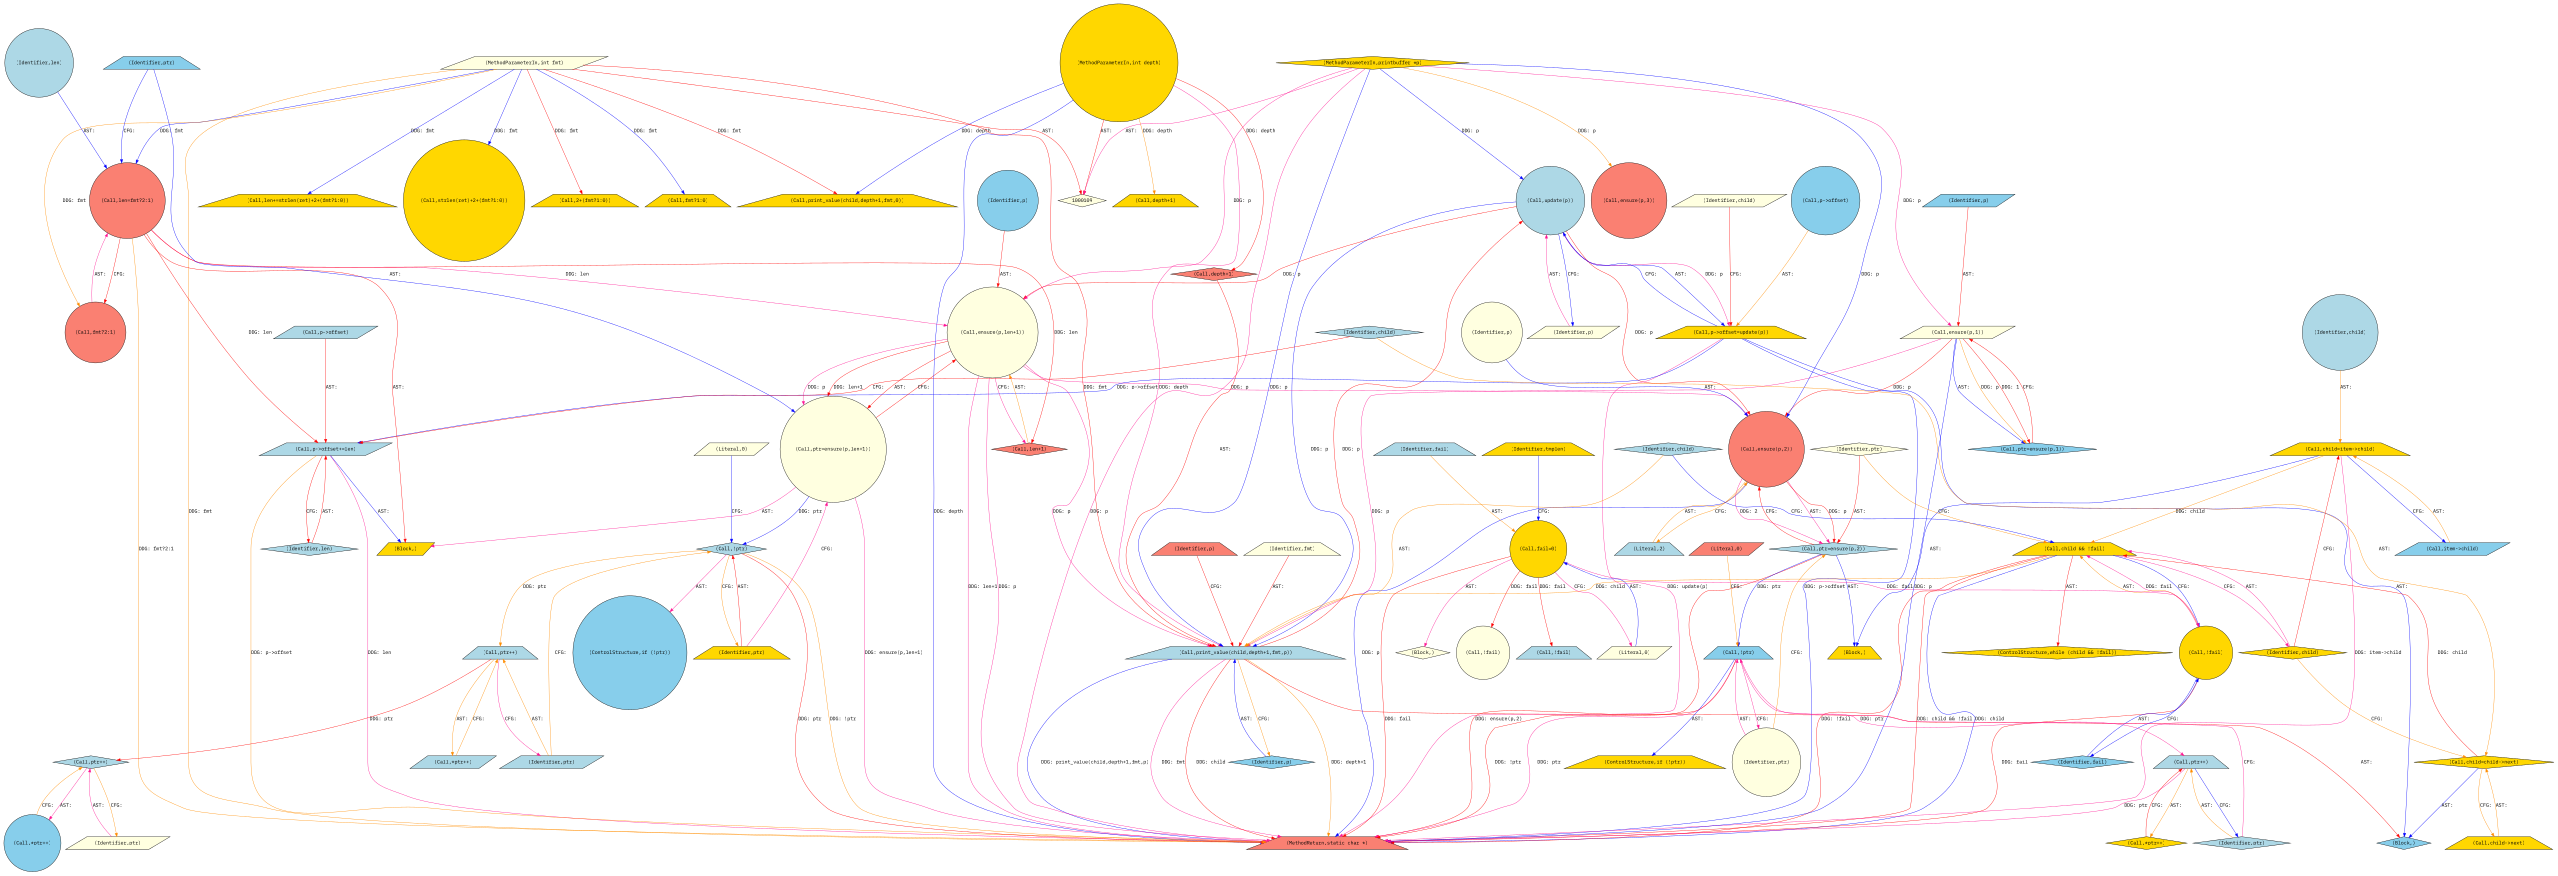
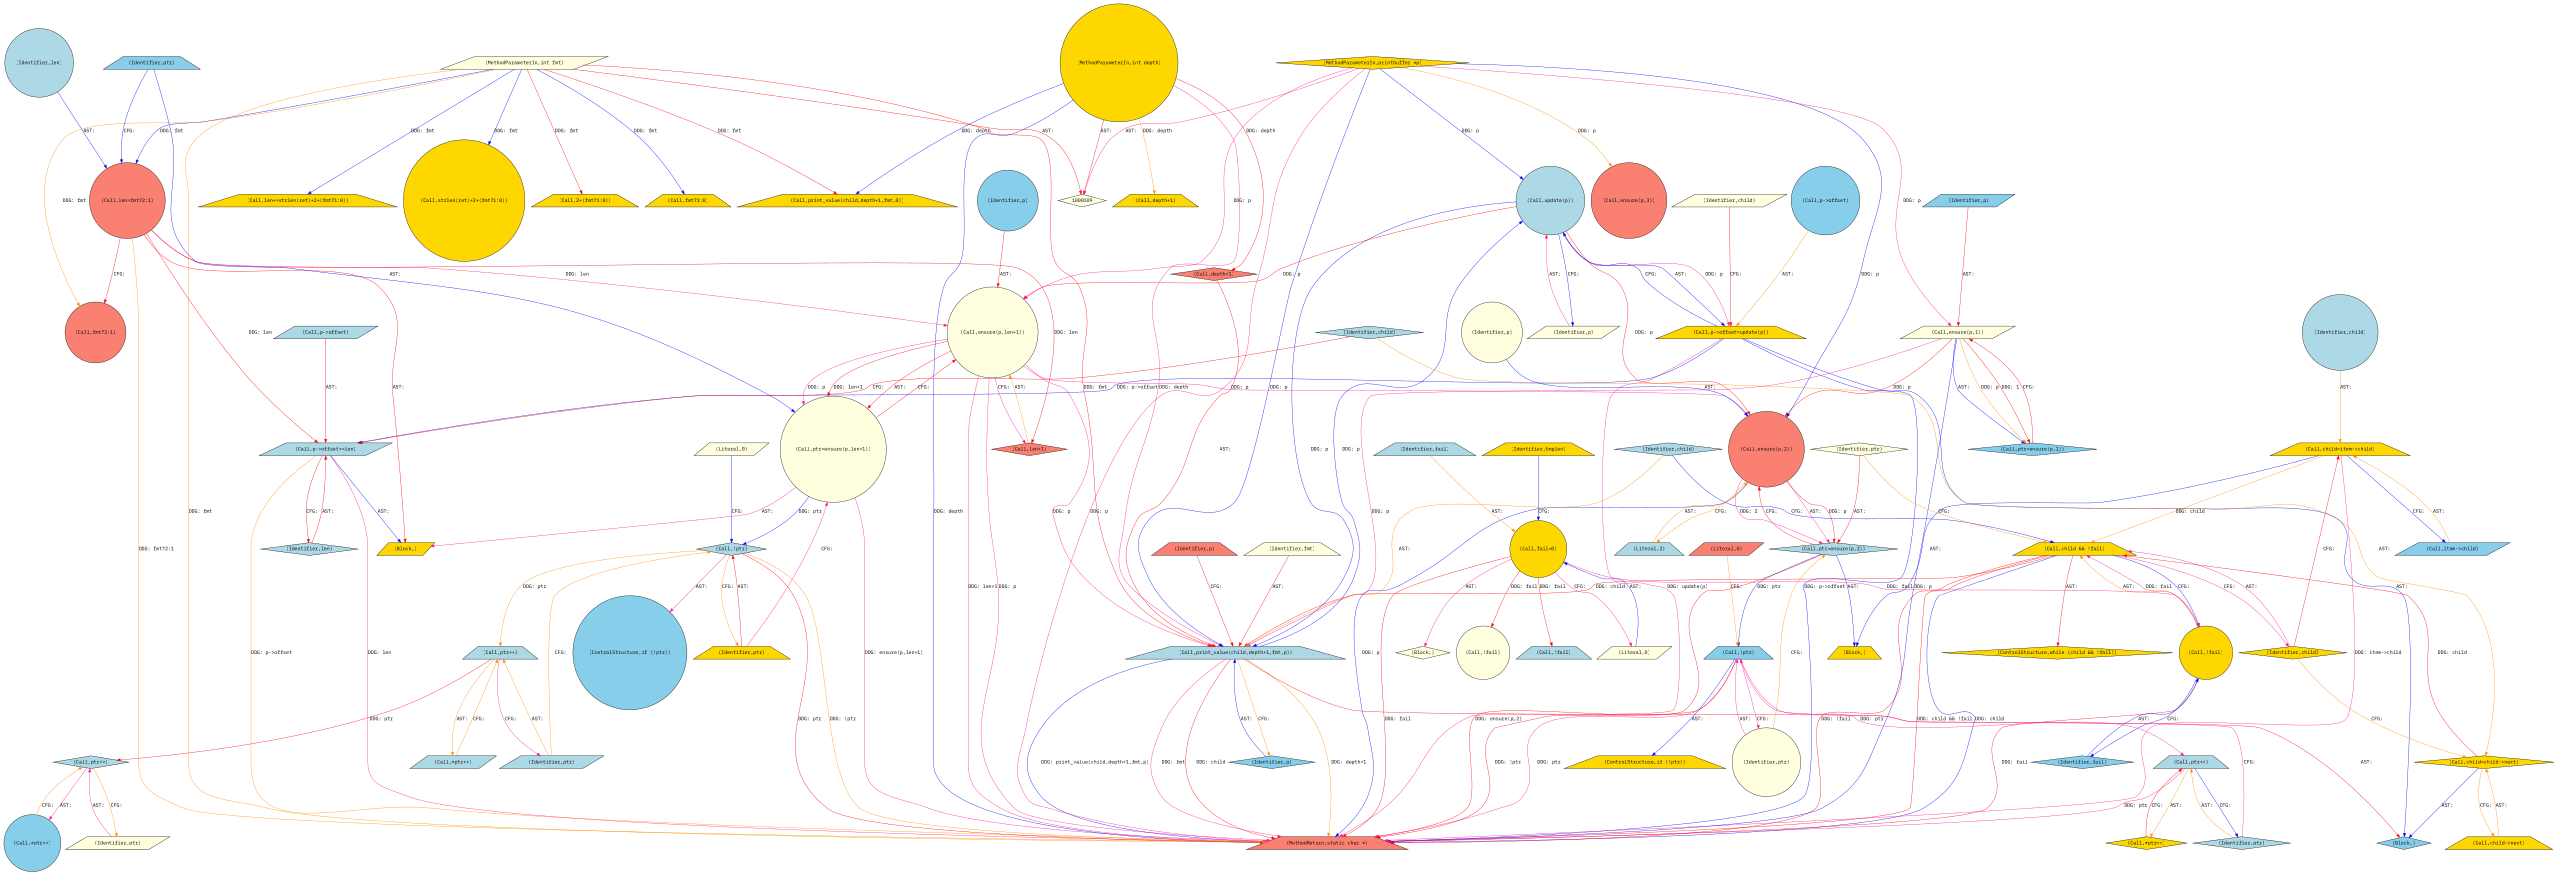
(94, 268) -> none
(1336, 410) -> (1336, 410)
(1687, 580) -> (1687, 580)
